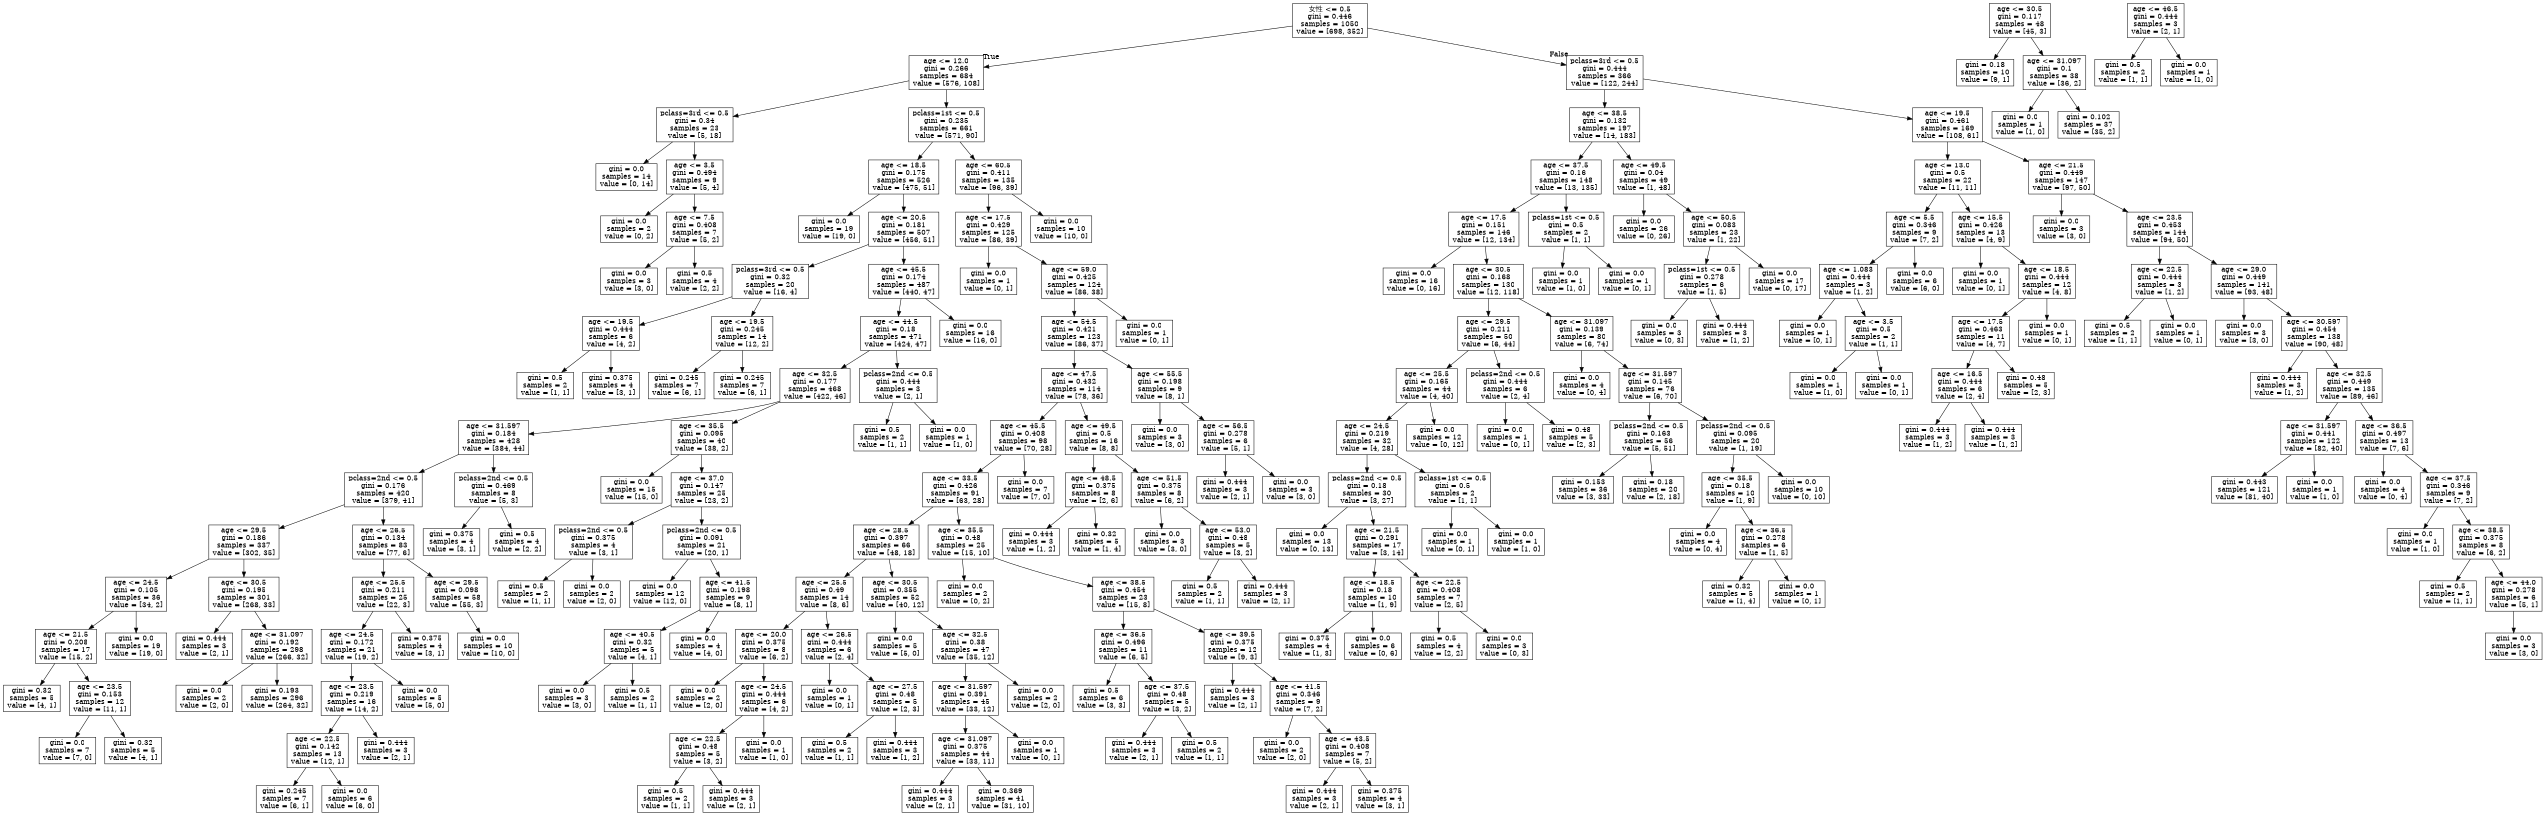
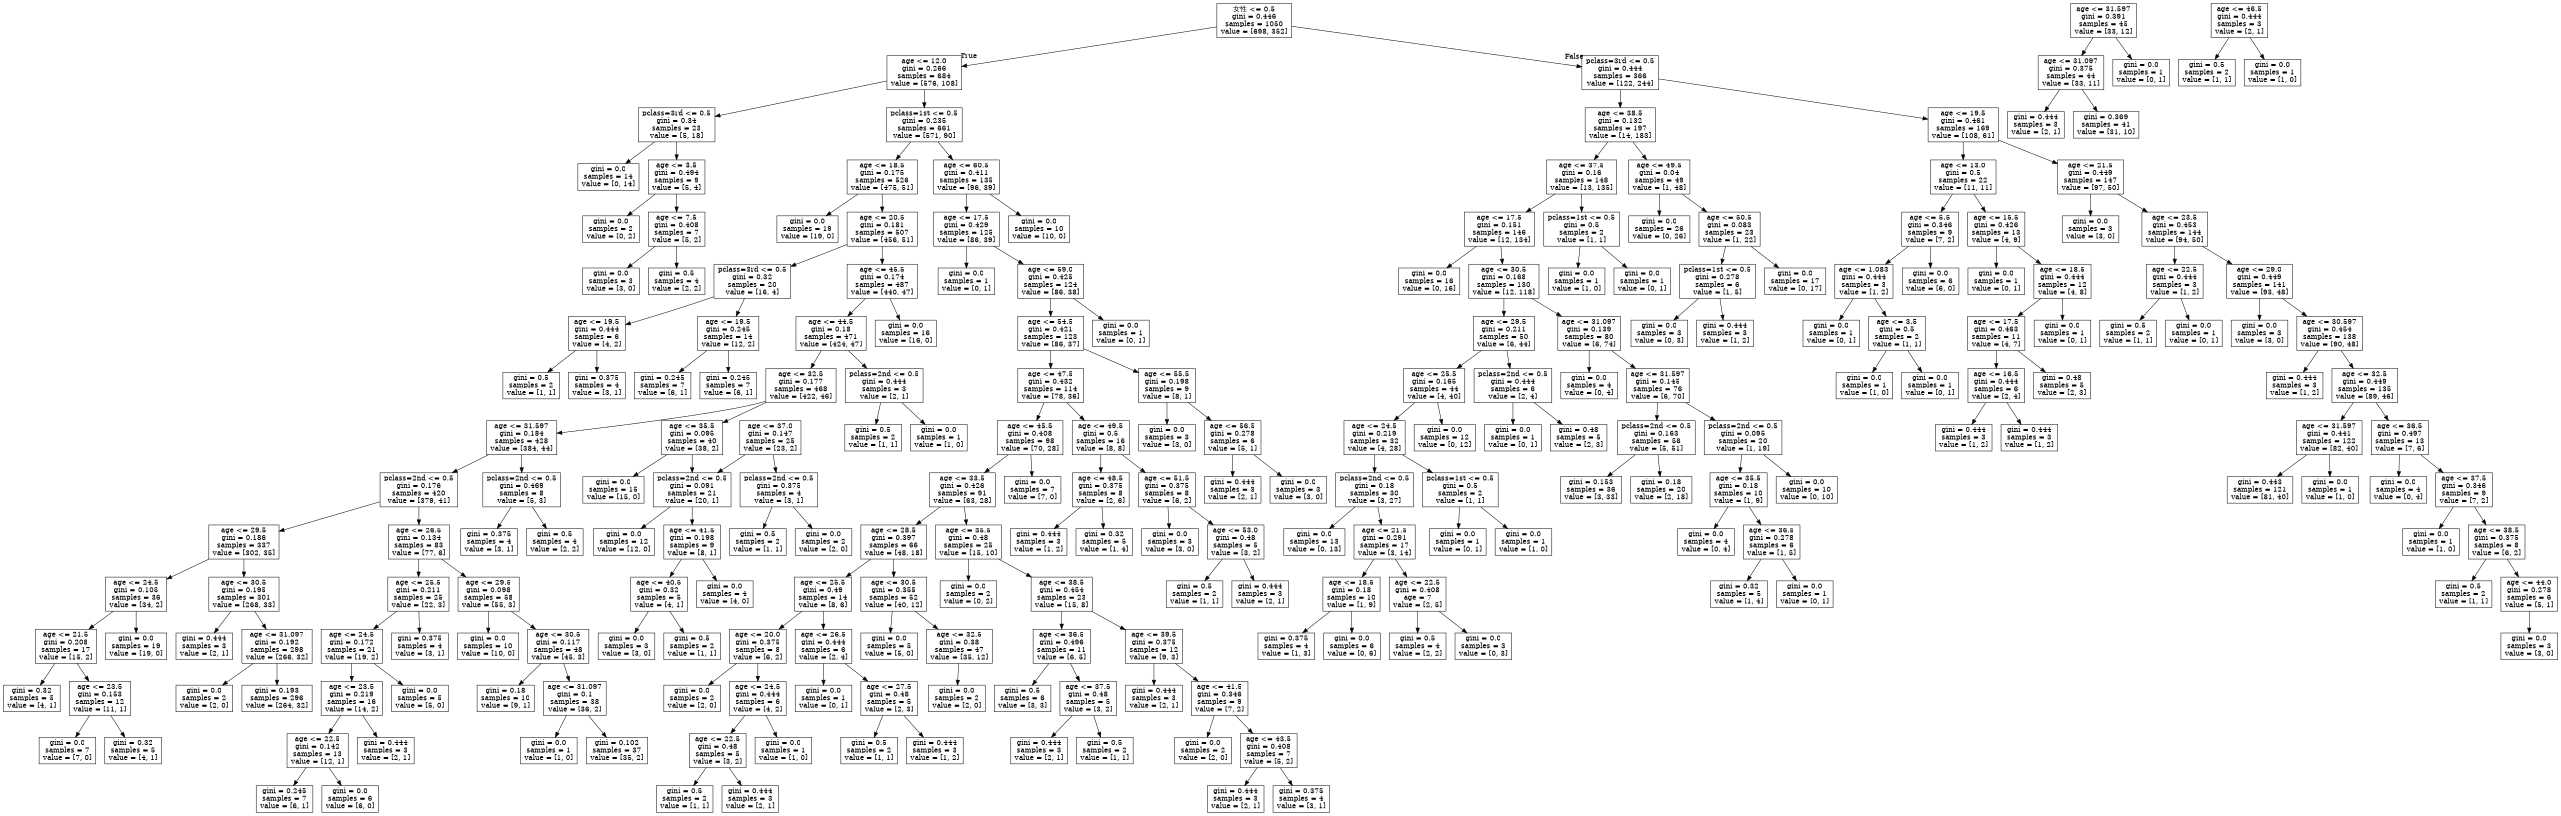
(702, 461) -> (692, 461)
(1439, 594) -> (1418, 594)
none -> (521, 619)
(965, 670) -> none
